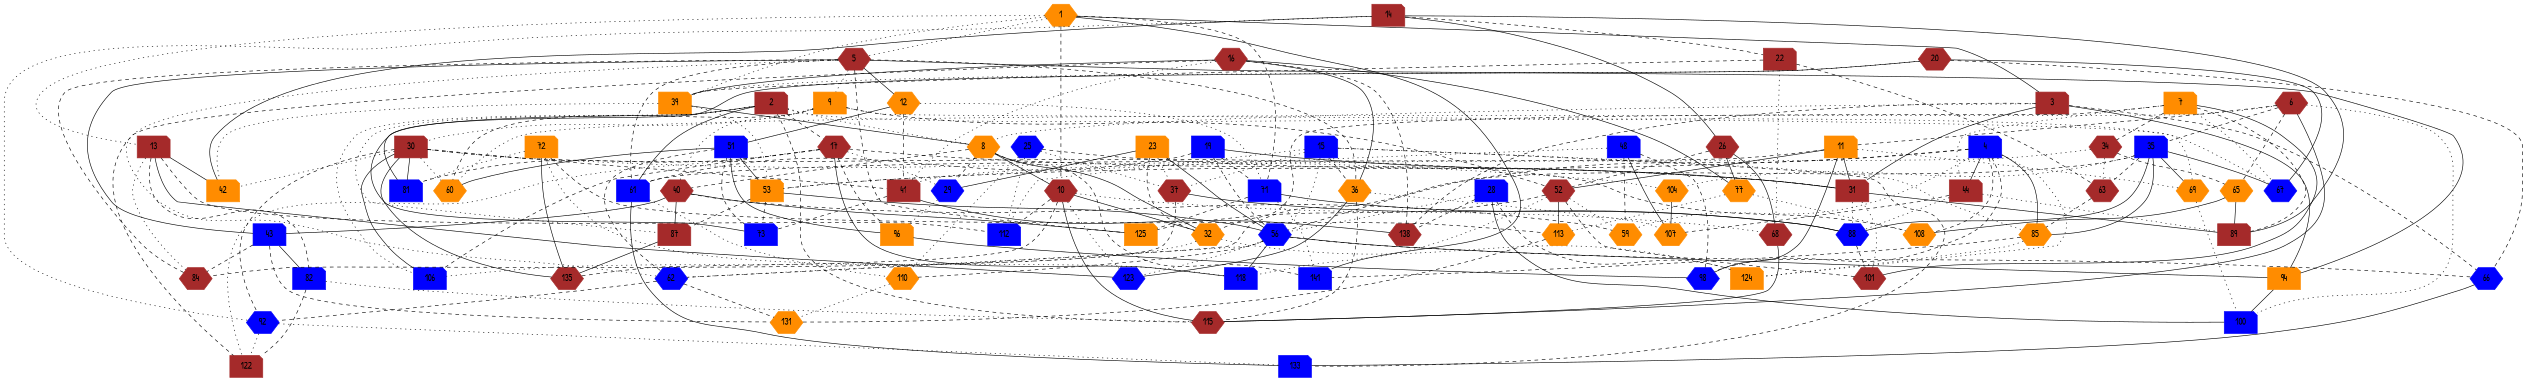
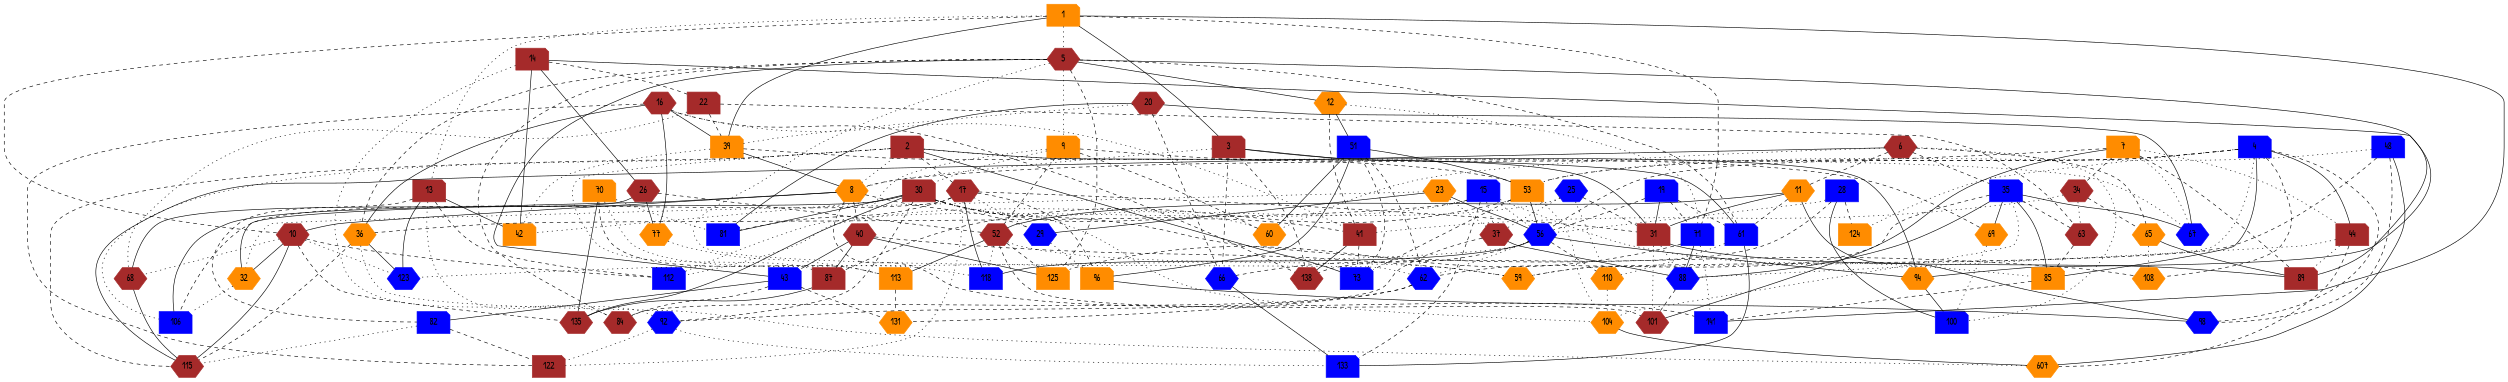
(1061, 15) -> (1063, 15)
(865, 41) -> (871, 49)
(1659, 116) -> (1485, 161)
(1534, 119) -> (1535, 160)
(745, 128) -> (993, 160)
(541, 147) -> (599, 191)
(1152, 147) -> (1440, 191)
(1841, 147) -> (1798, 191)
(2010, 166) -> none
(1150, 196) -> (972, 203)
(1814, 209) -> none
(2147, 216) -> (2149, 259)
(1558, 235) -> (896, 279)
(1671, 235) -> (2043, 366)
(2035, 235) -> (2048, 279)
(1502, 248) -> none
none -> (1574, 251)
(1894, 262) -> none
(2284, 279) -> (1918, 279)
(844, 301) -> (1607, 301)
